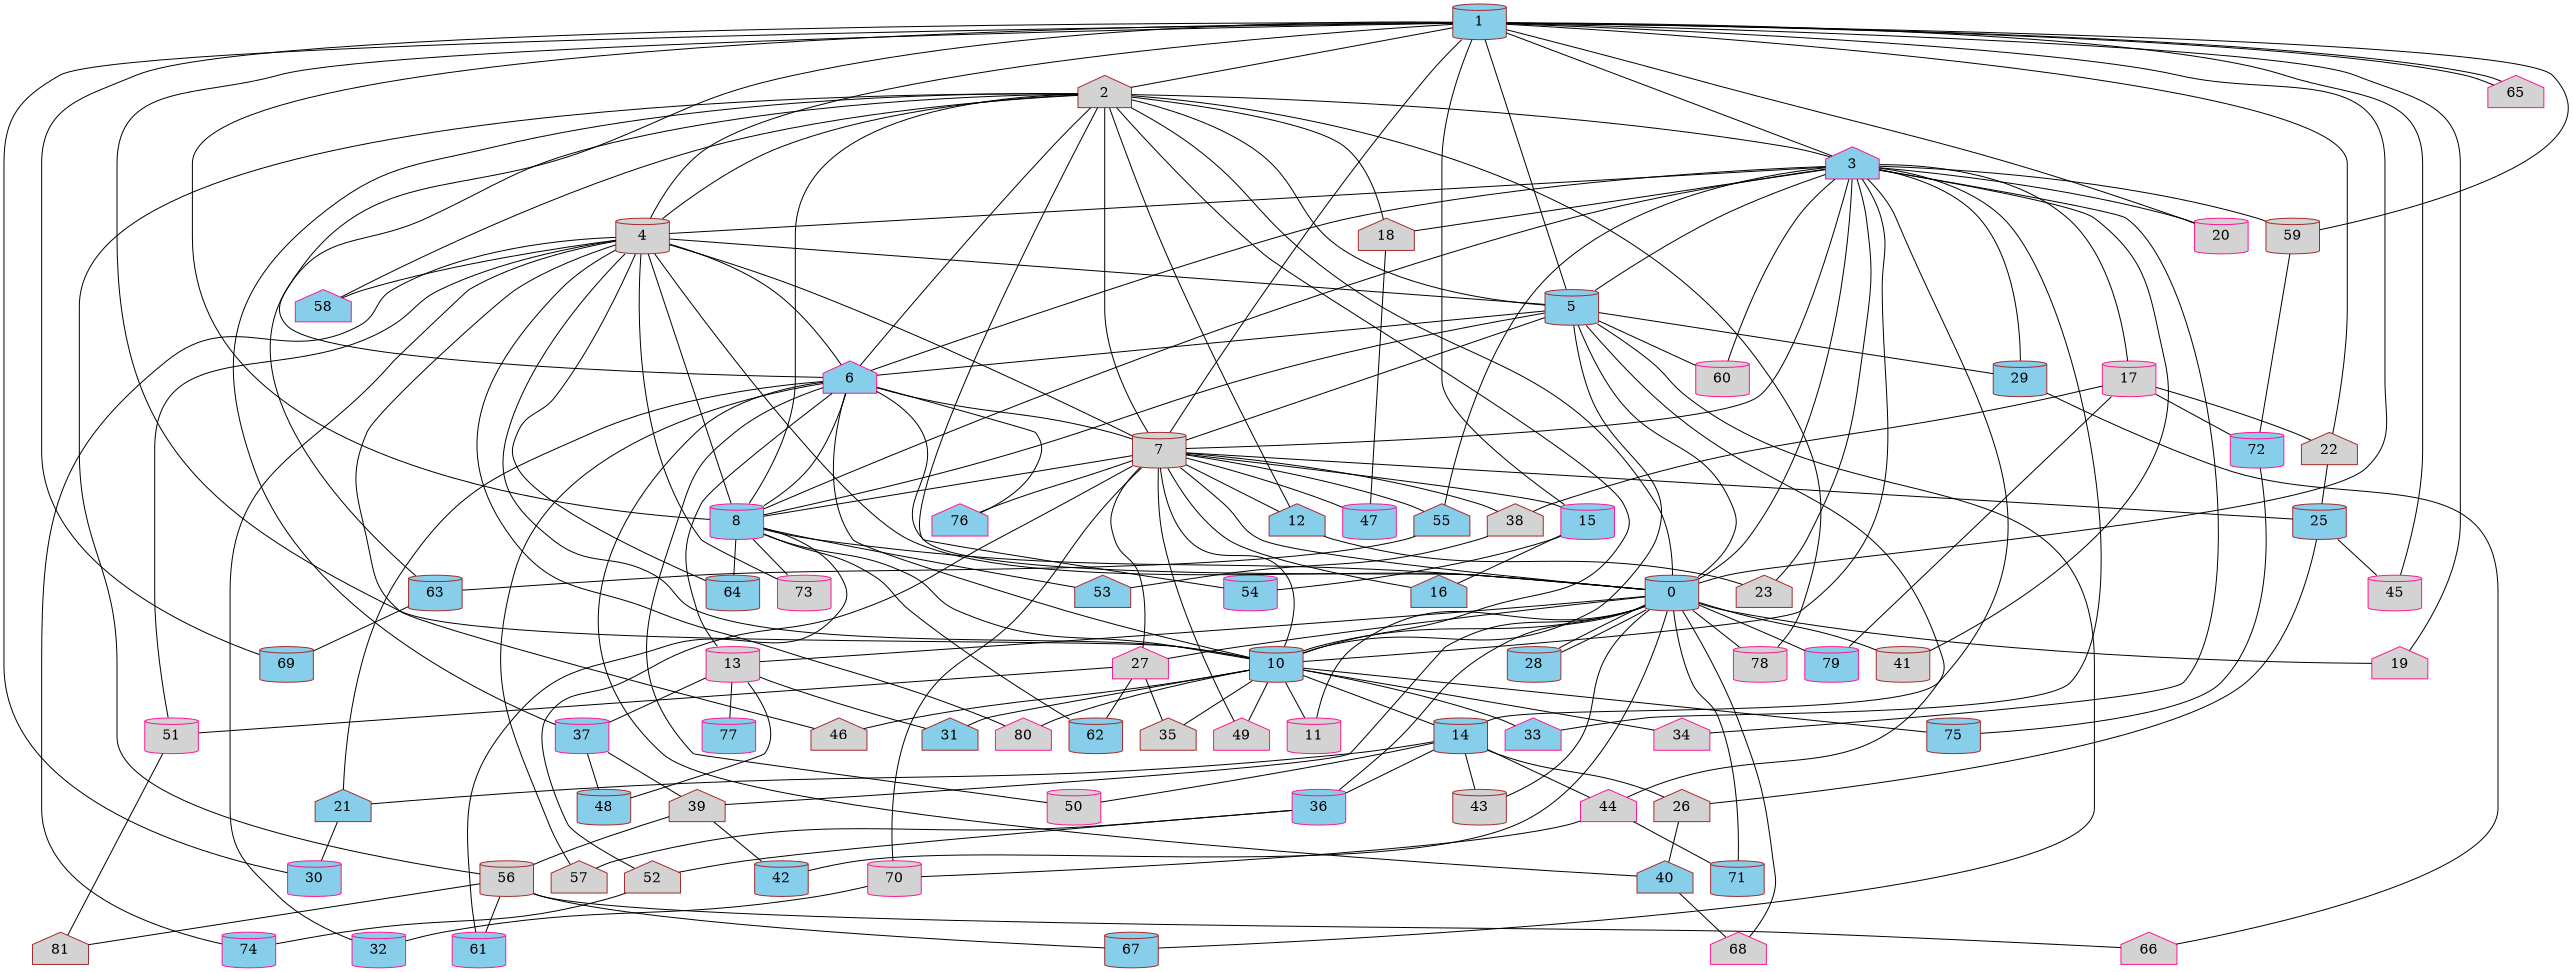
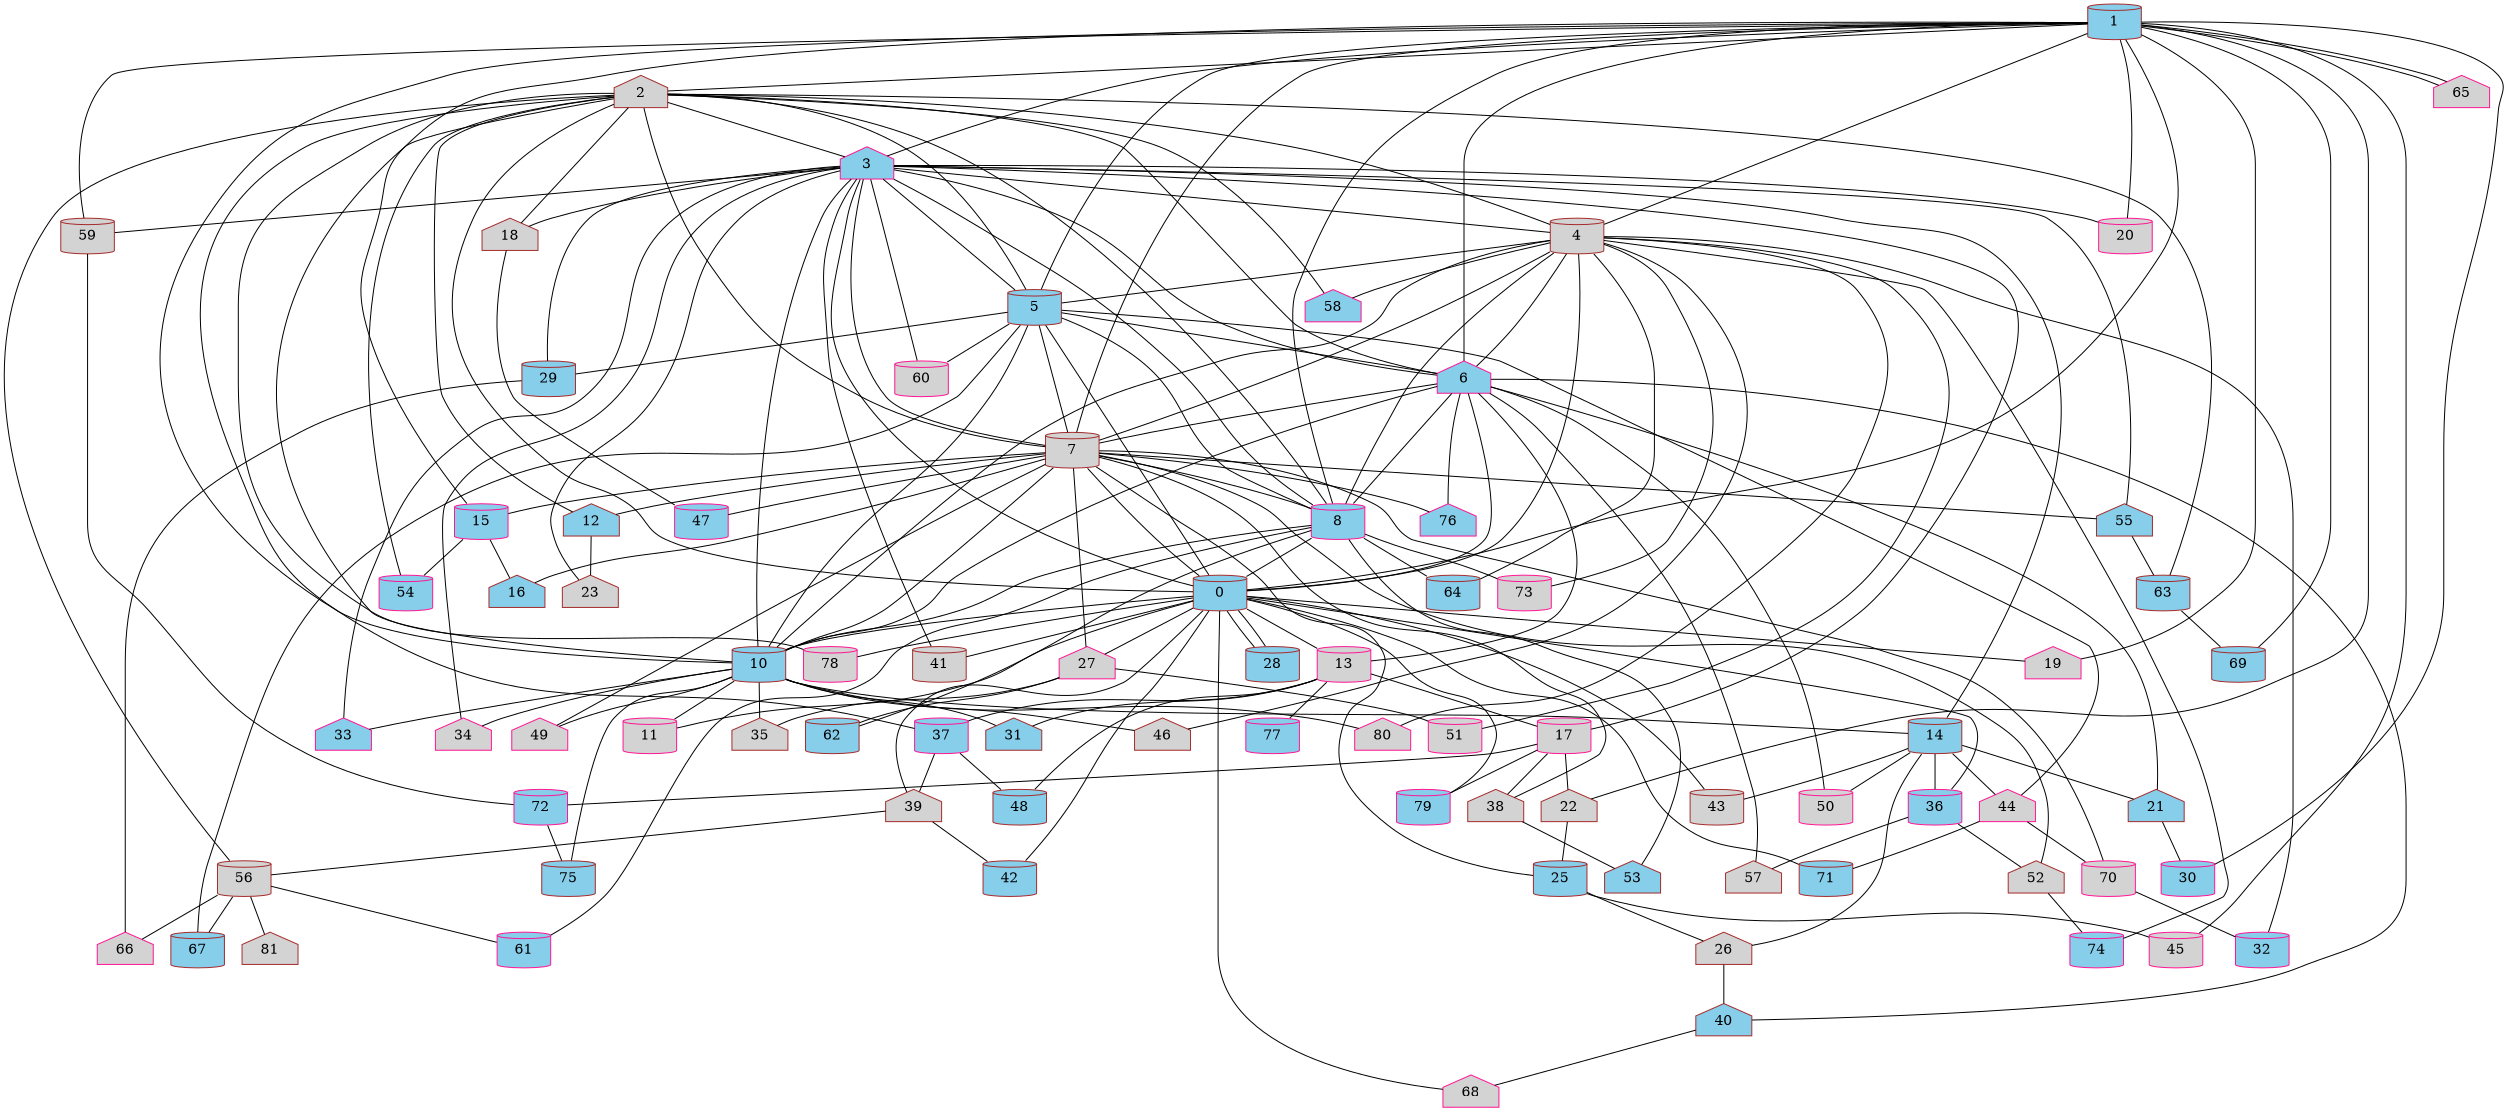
none -> (1425, 691)
(115, 844) -> none
